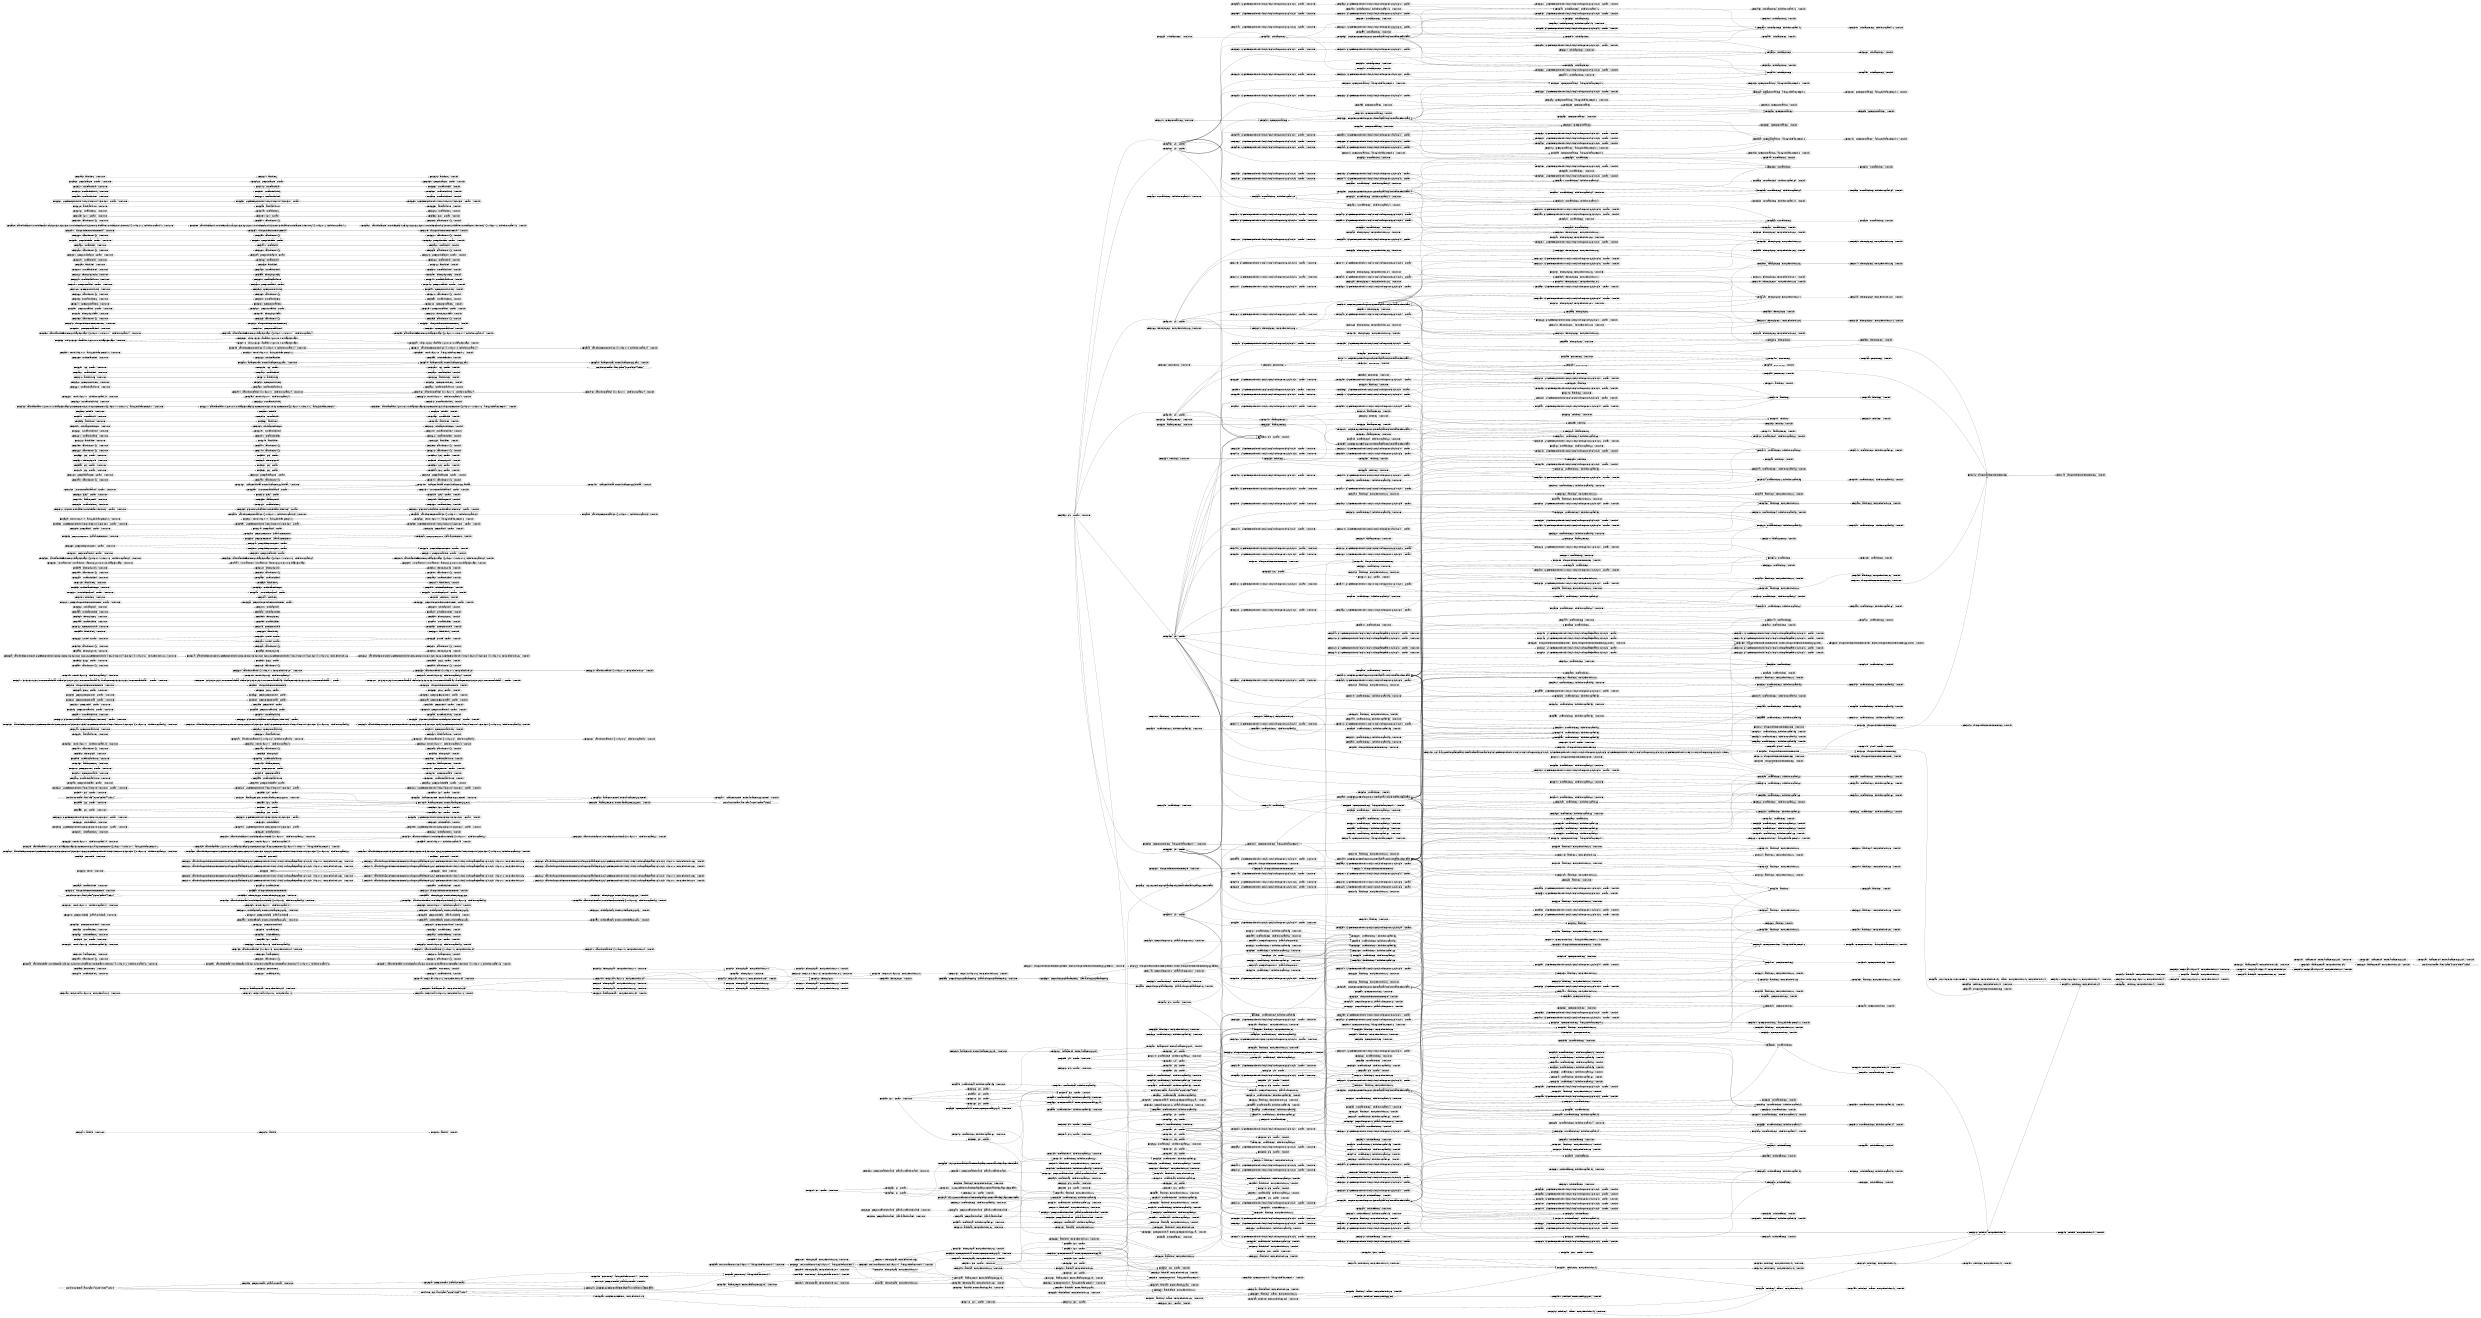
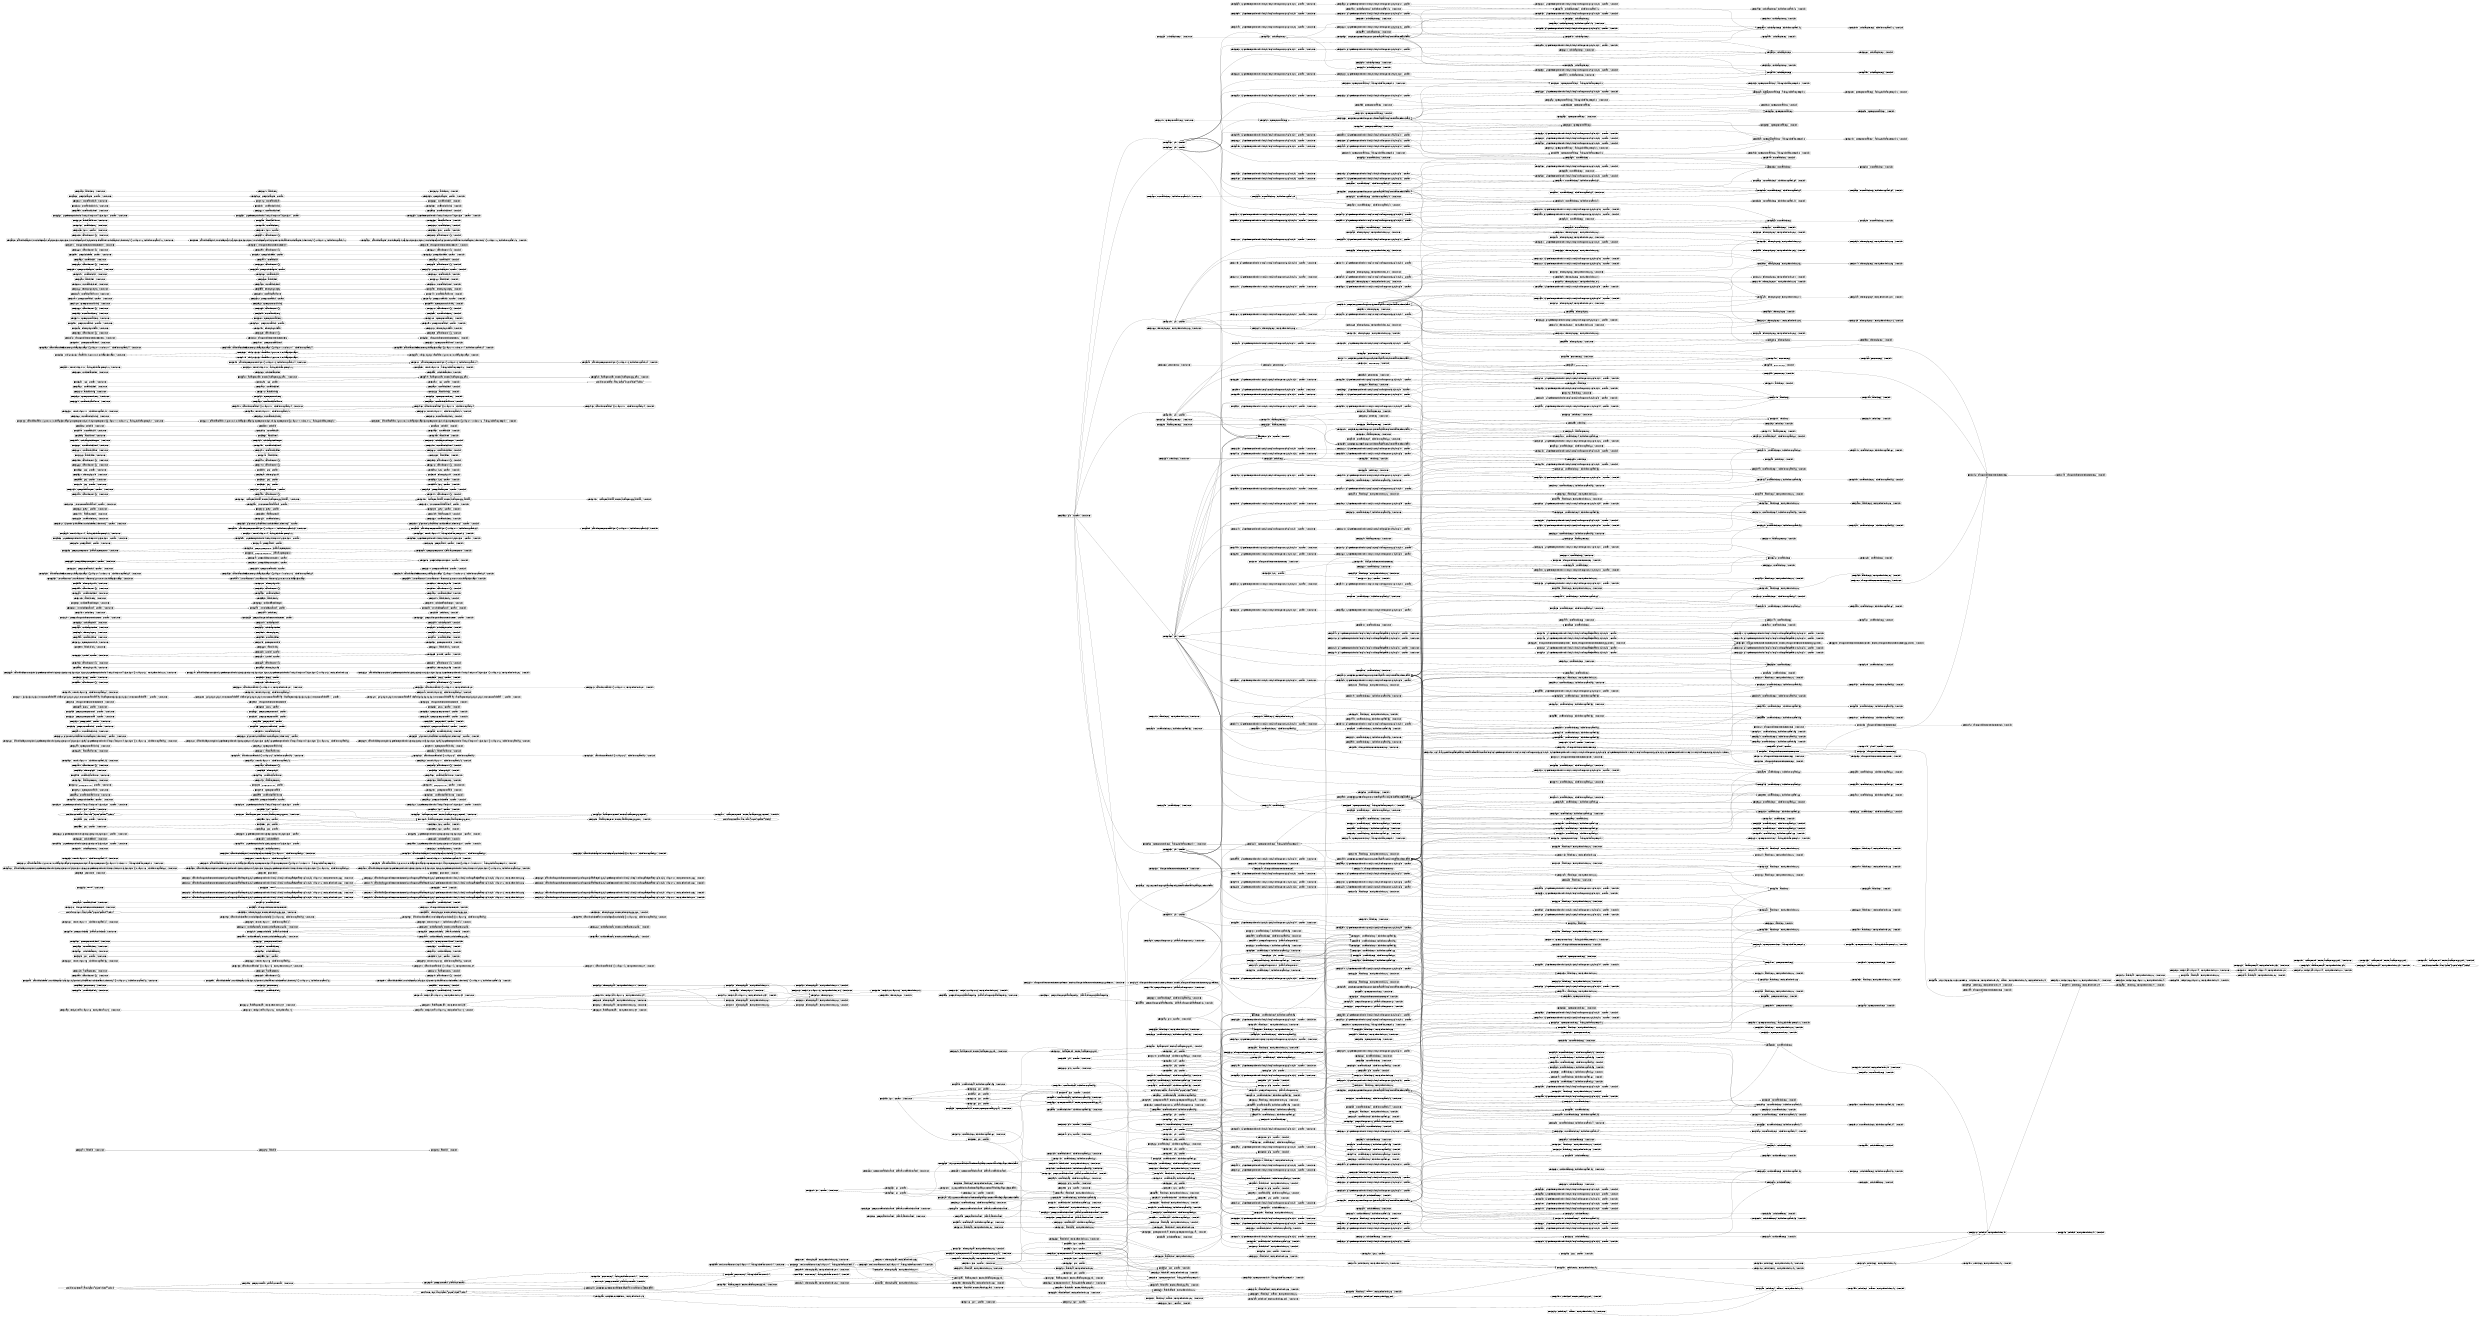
none -> (90, 864)
